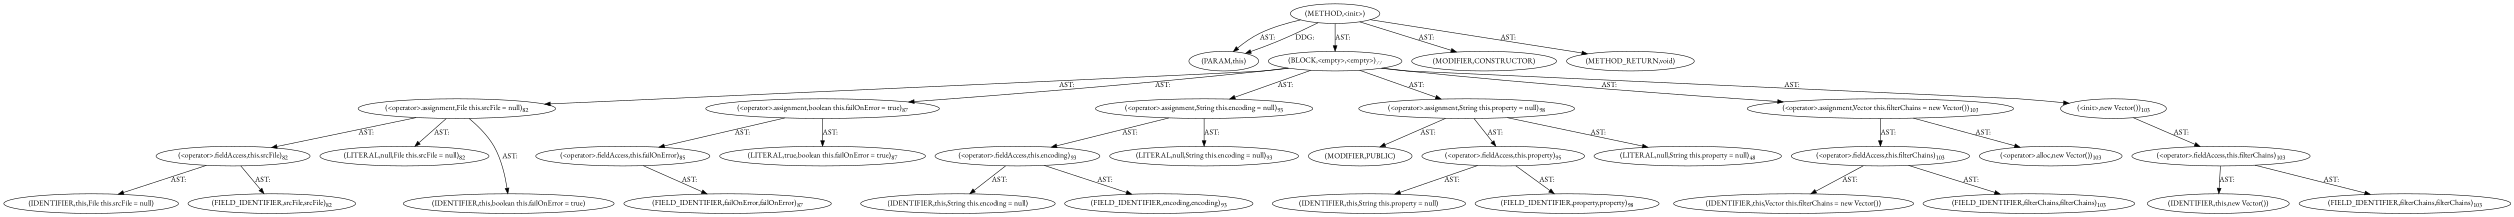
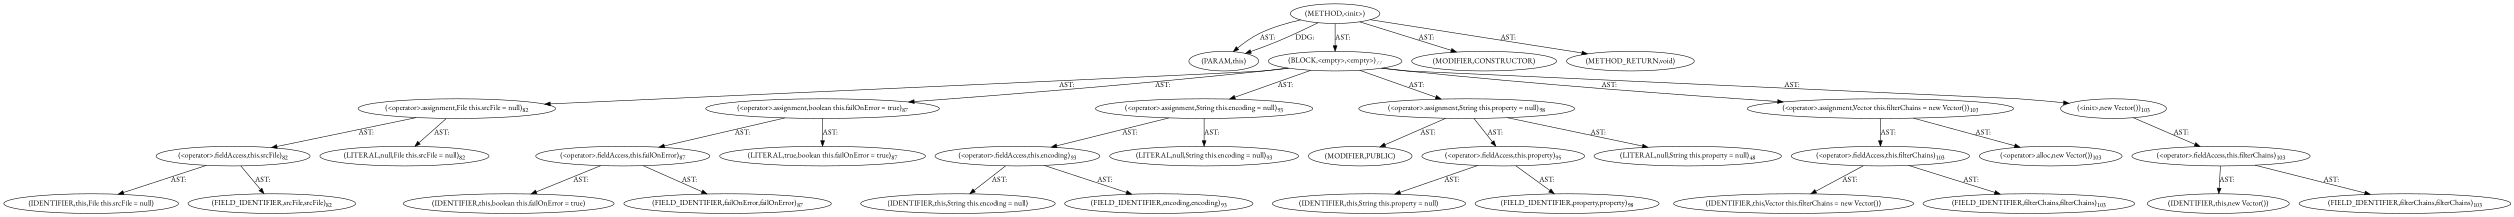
(496, 149) -> (568, 179)
(682, 155) -> (682, 155)
